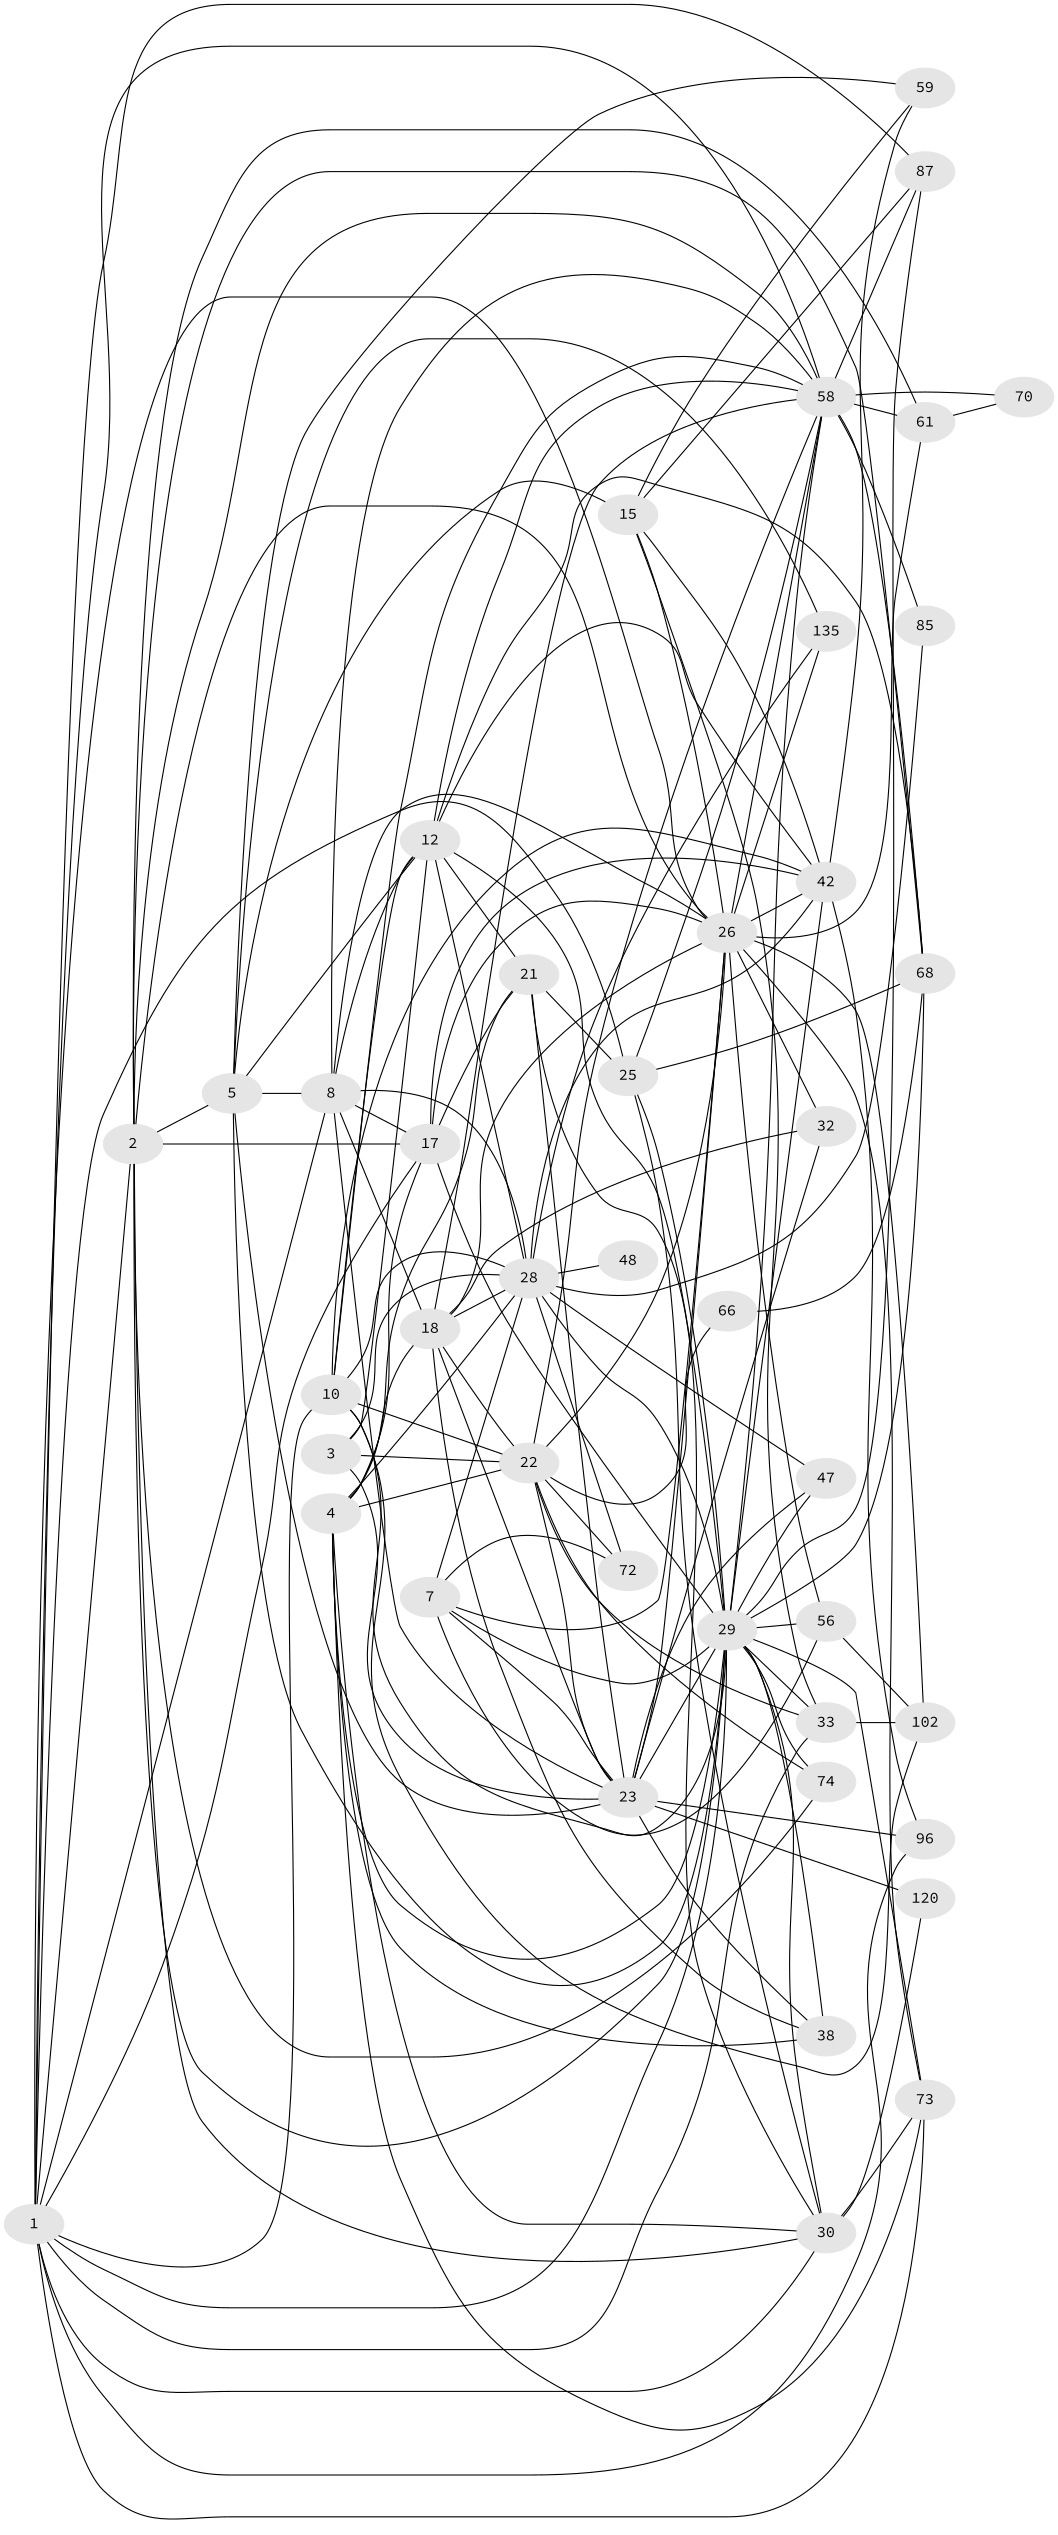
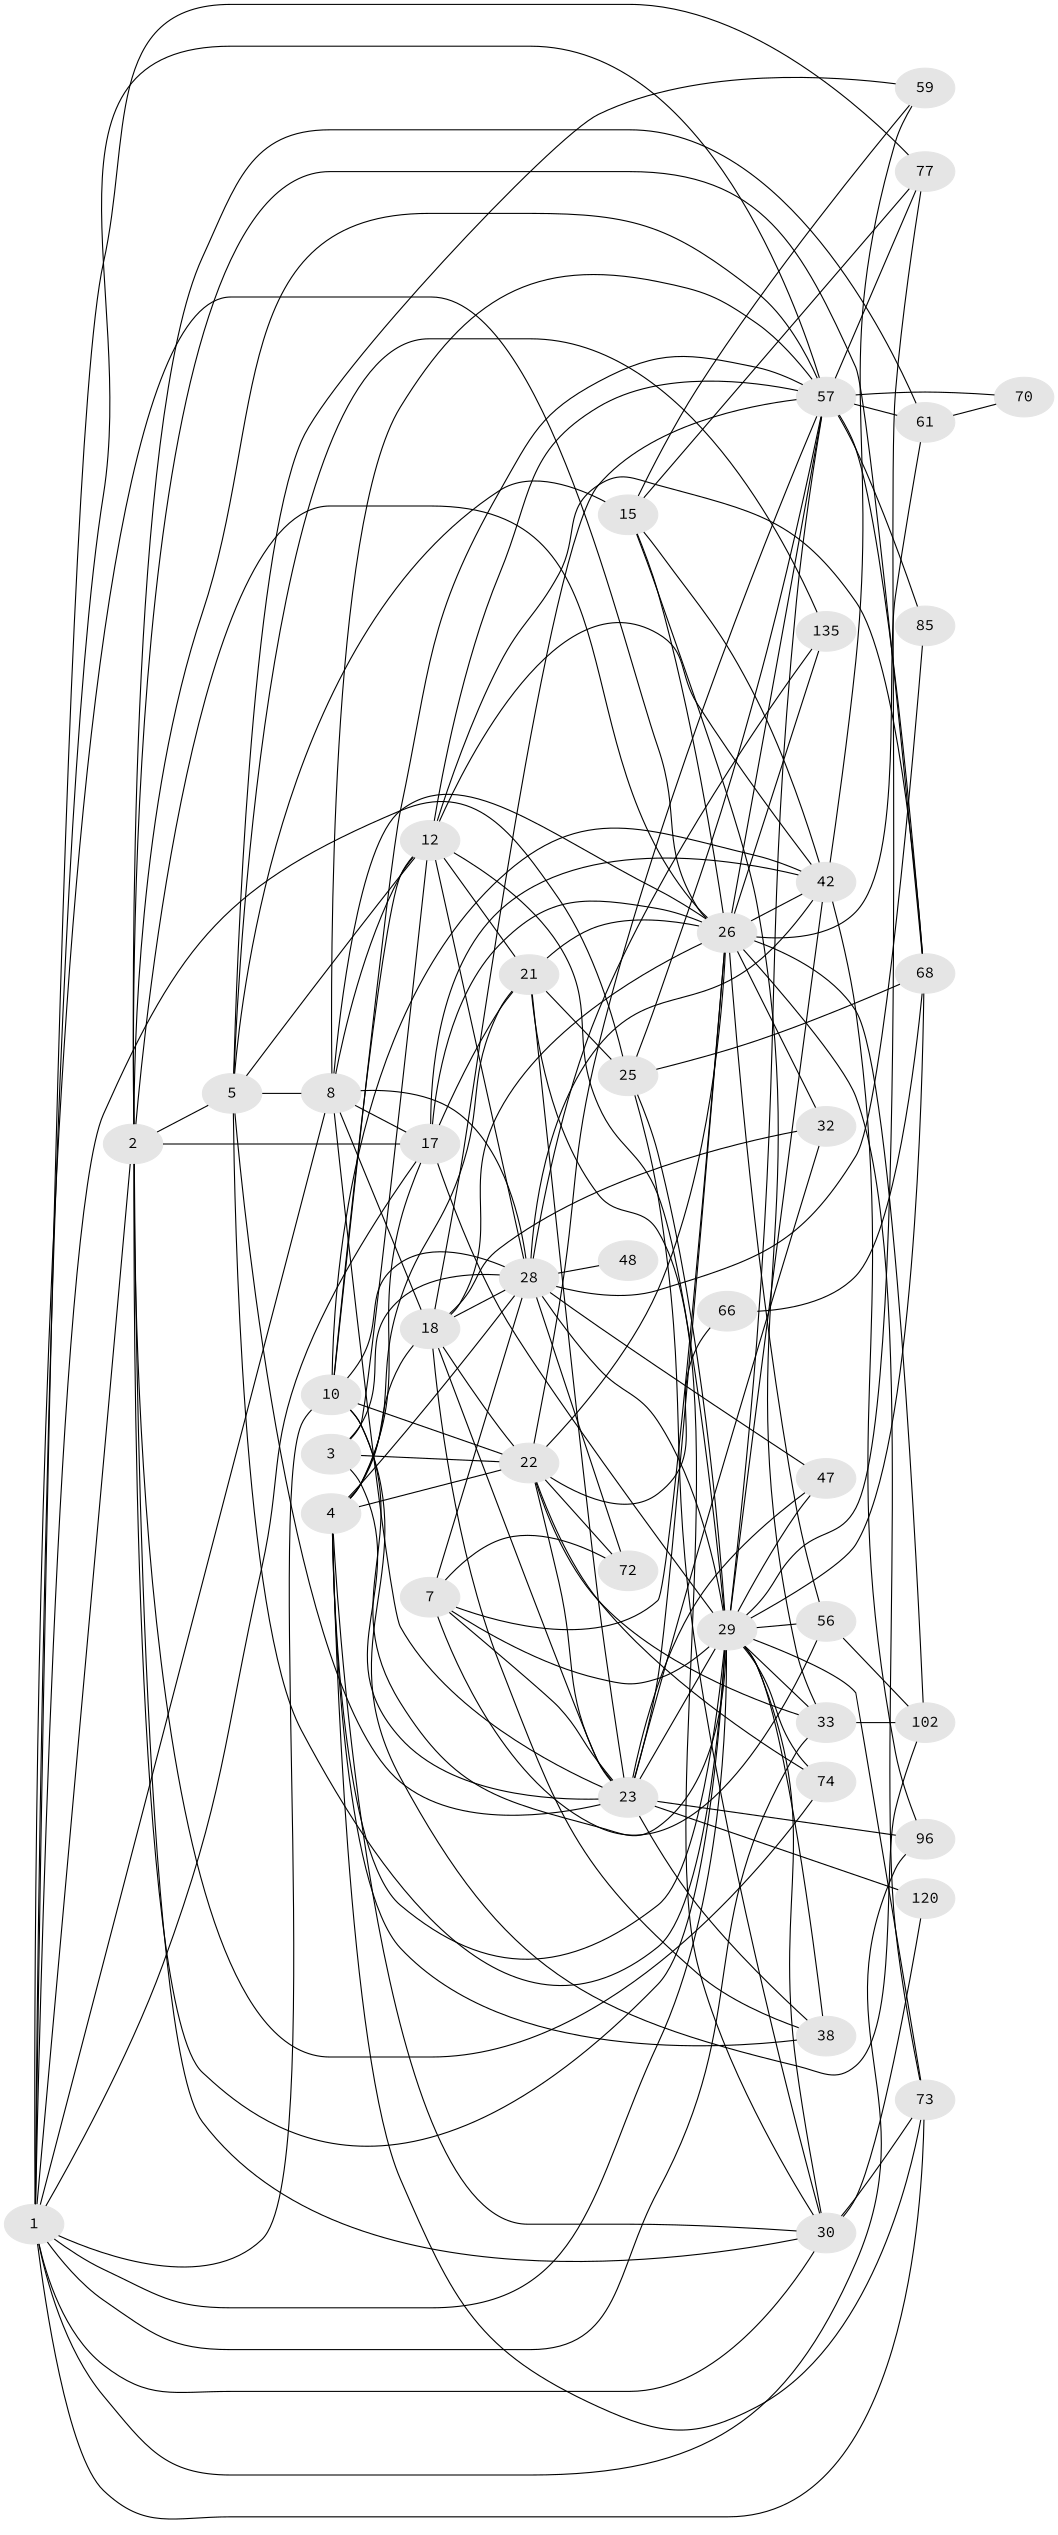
(925, 172) -> (925, 172)
(826, 397) -> (826, 397)
none -> (618, 922)
